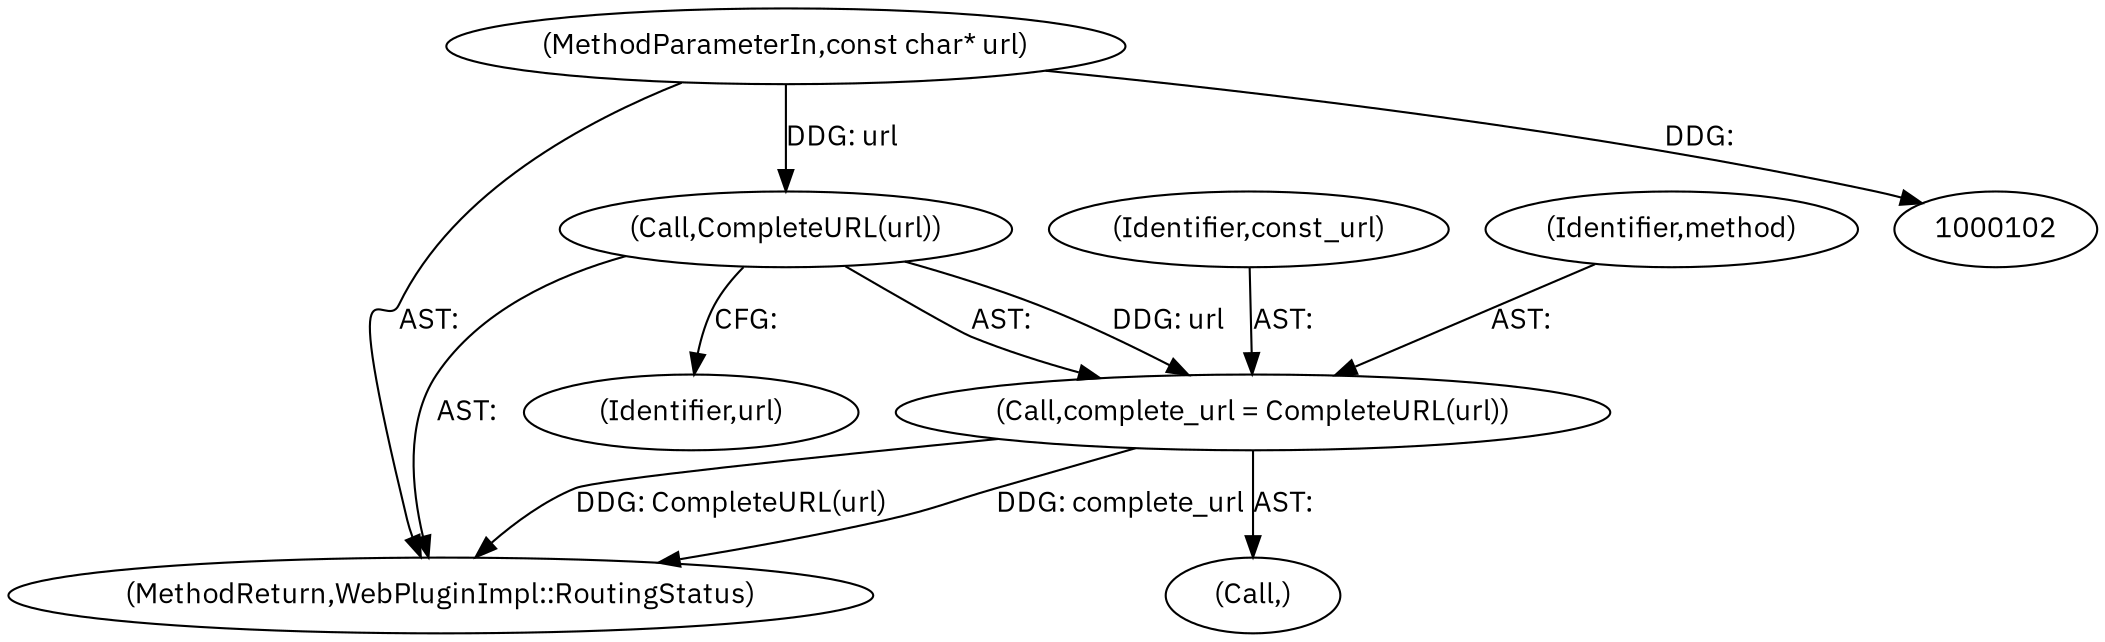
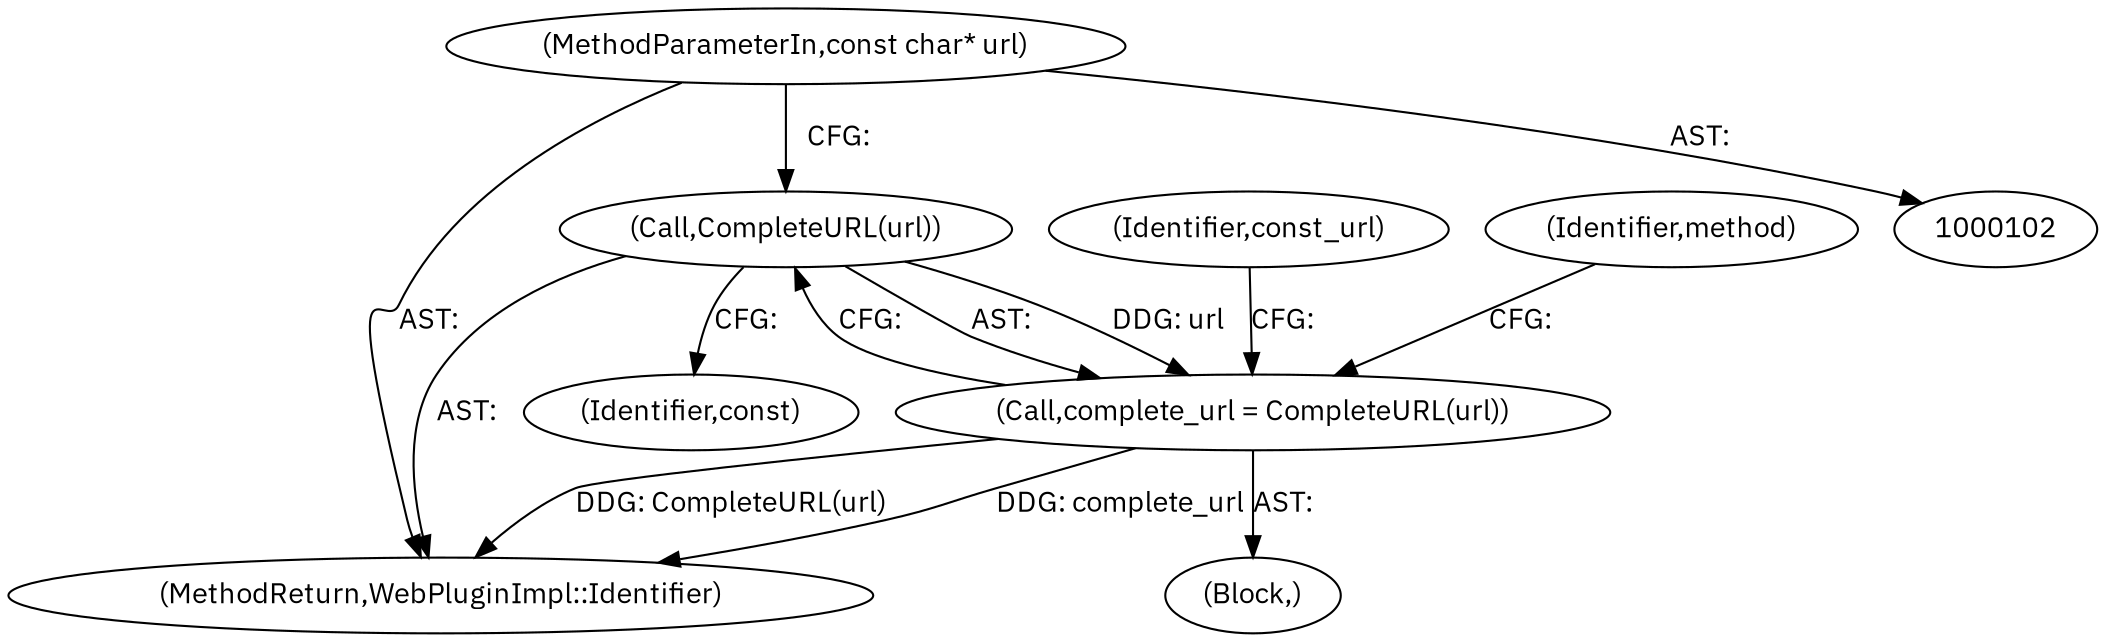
(843, 138) -> (843, 138)
(1703, 138) -> (1703, 138)
(1287, 321) -> (1287, 321)
(1524, 321) -> (1524, 321)
none -> (890, 360)
(691, 412) -> (691, 412)
(441, 595) -> (441, 595)
(1253, 595) -> (1253, 595)
